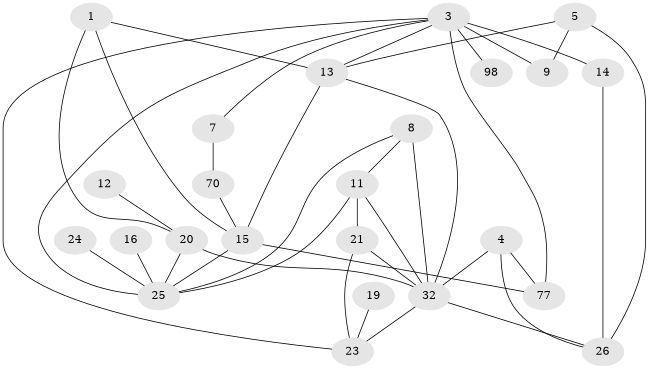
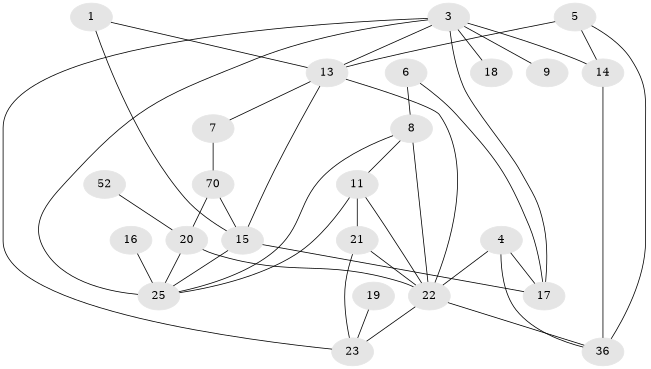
(561, 45) -> (589, 45)
(317, 51) -> (270, 101)
none -> (406, 73)
(491, 73) -> (491, 73)
(63, 165) -> (202, 208)
(105, 184) -> (105, 184)
(75, 240) -> none
(429, 296) -> (429, 296)
(544, 296) -> (544, 296)
(603, 352) -> (603, 352)
